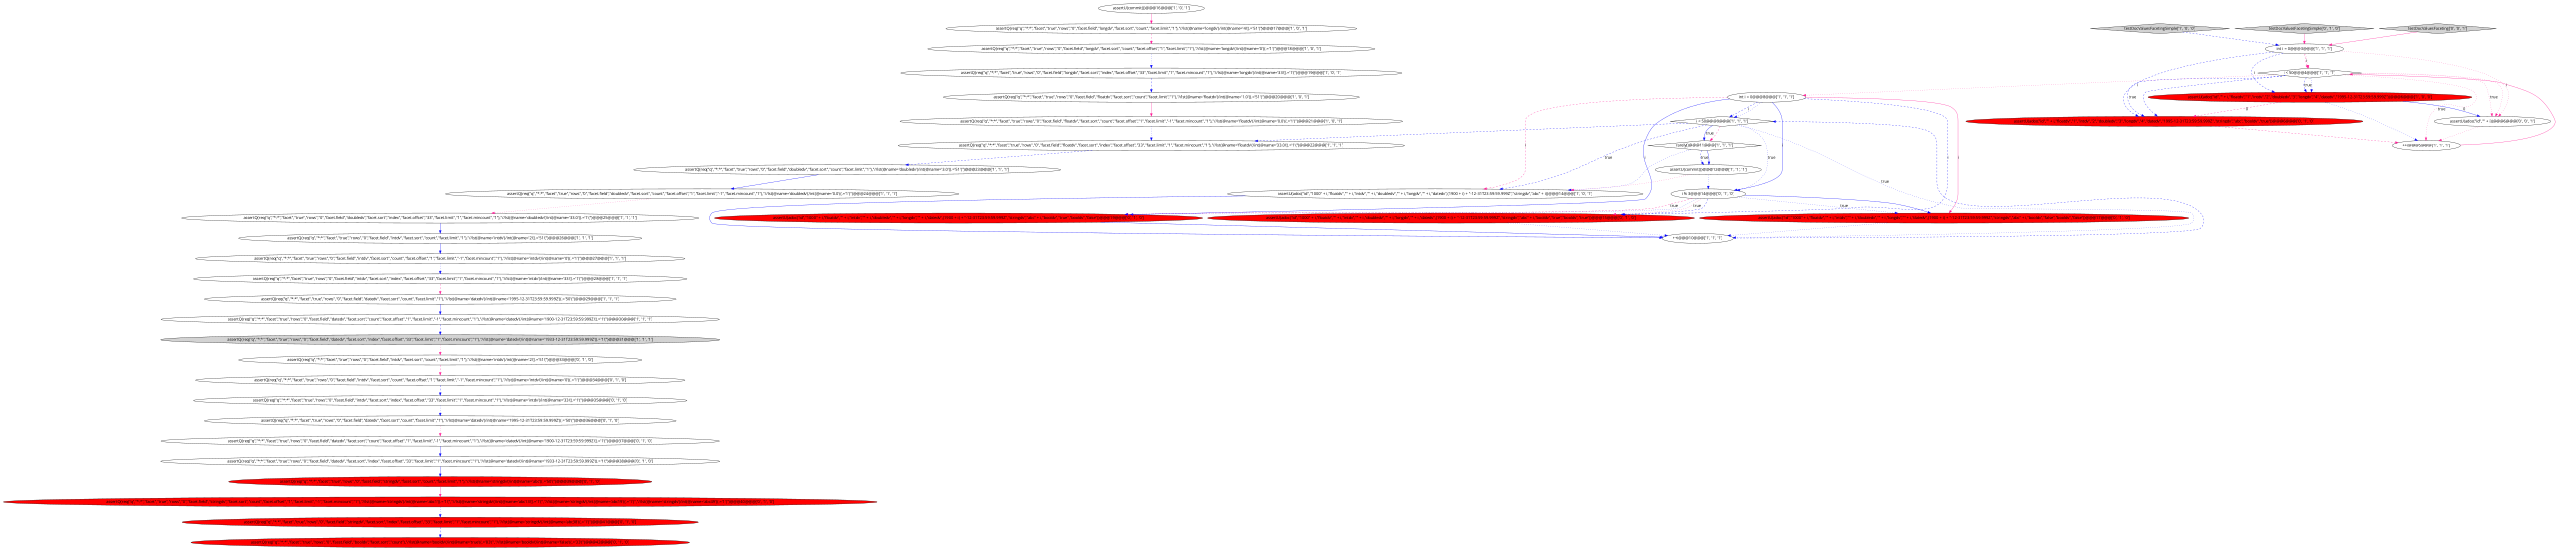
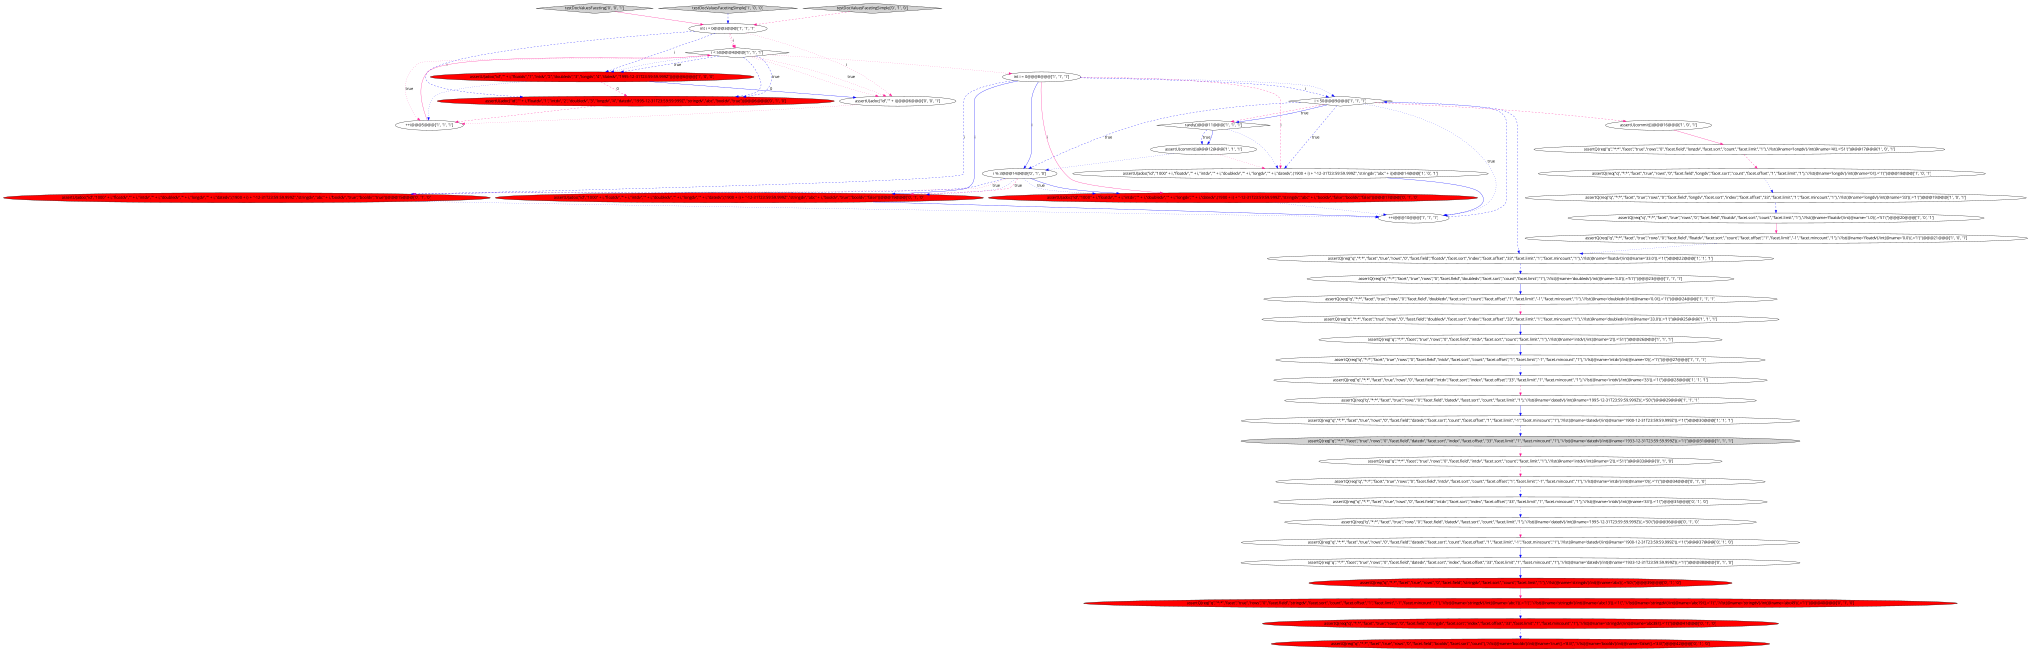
(2304, 37) -> (803, 18)
none -> (1512, 110)
(1768, 157) -> (1162, 119)
